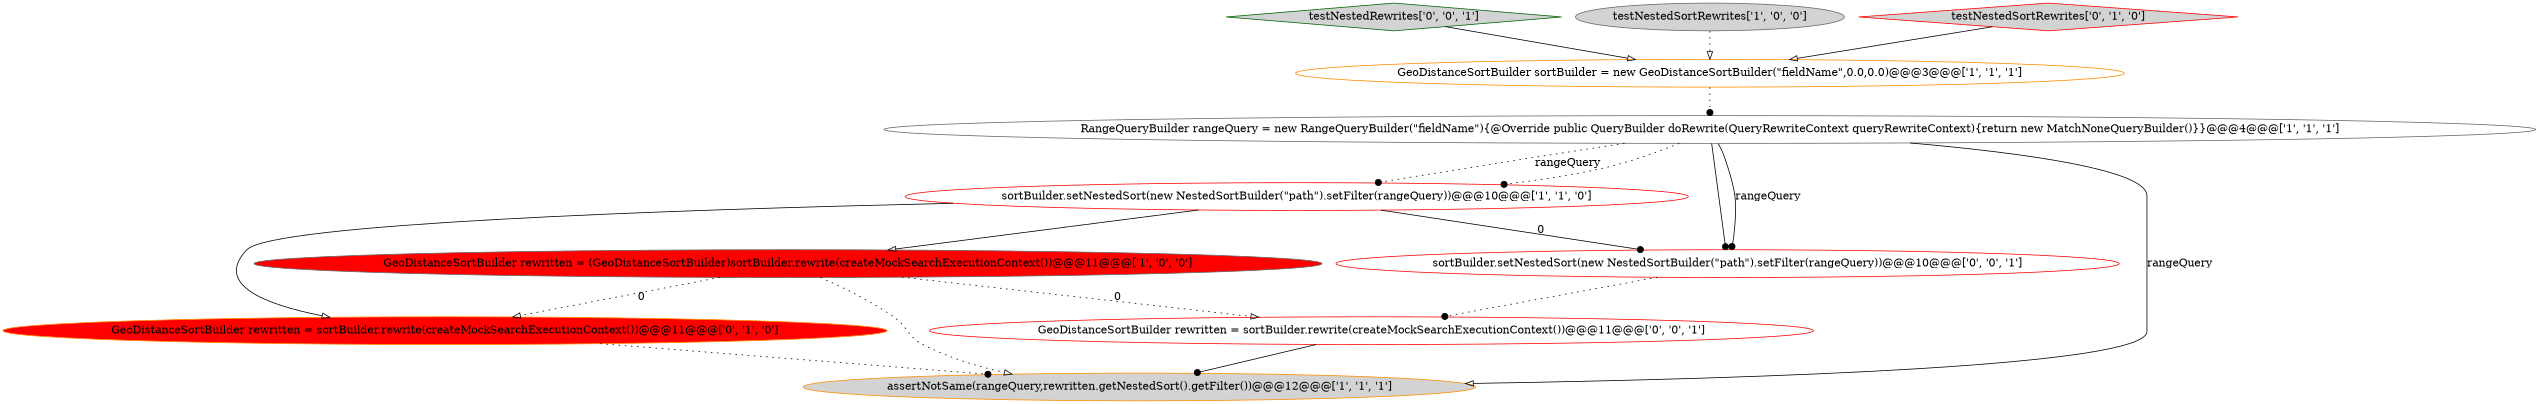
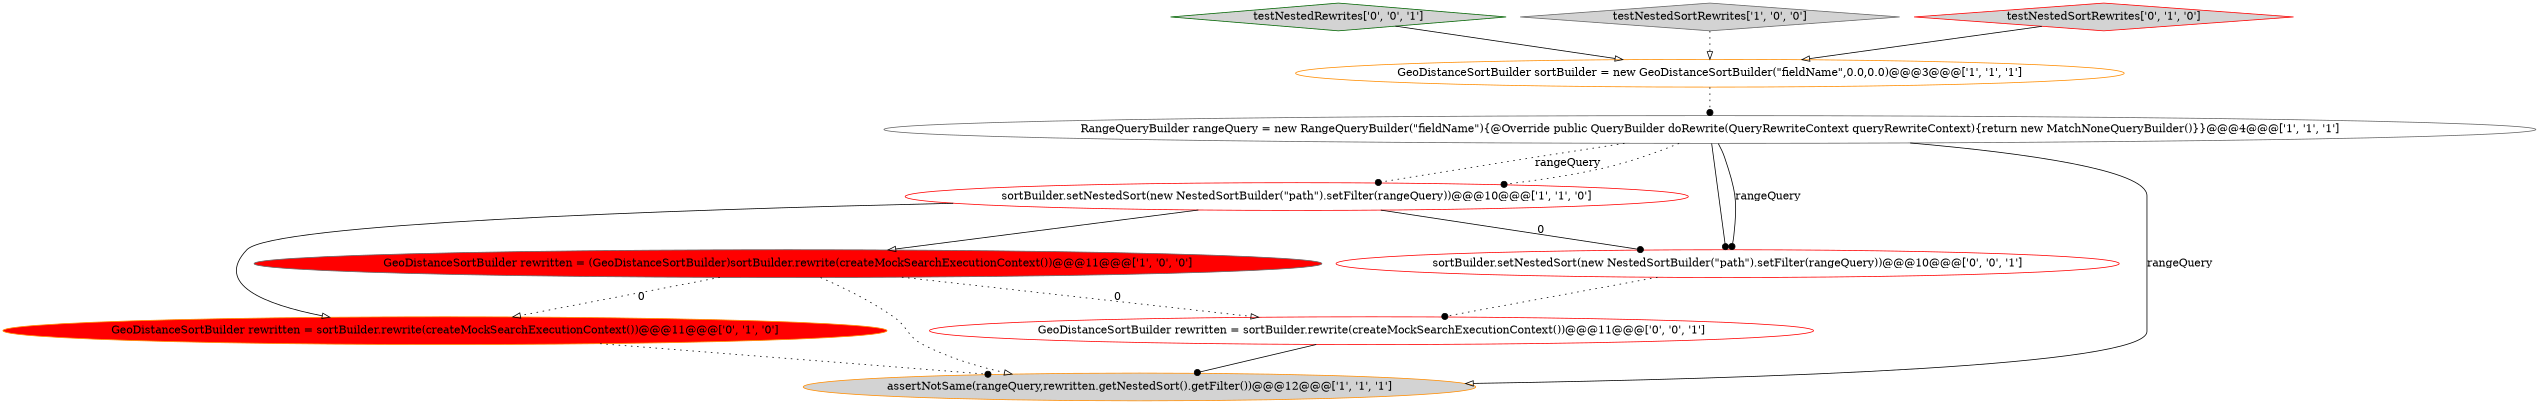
(1710, 17) -> (1710, 17)
